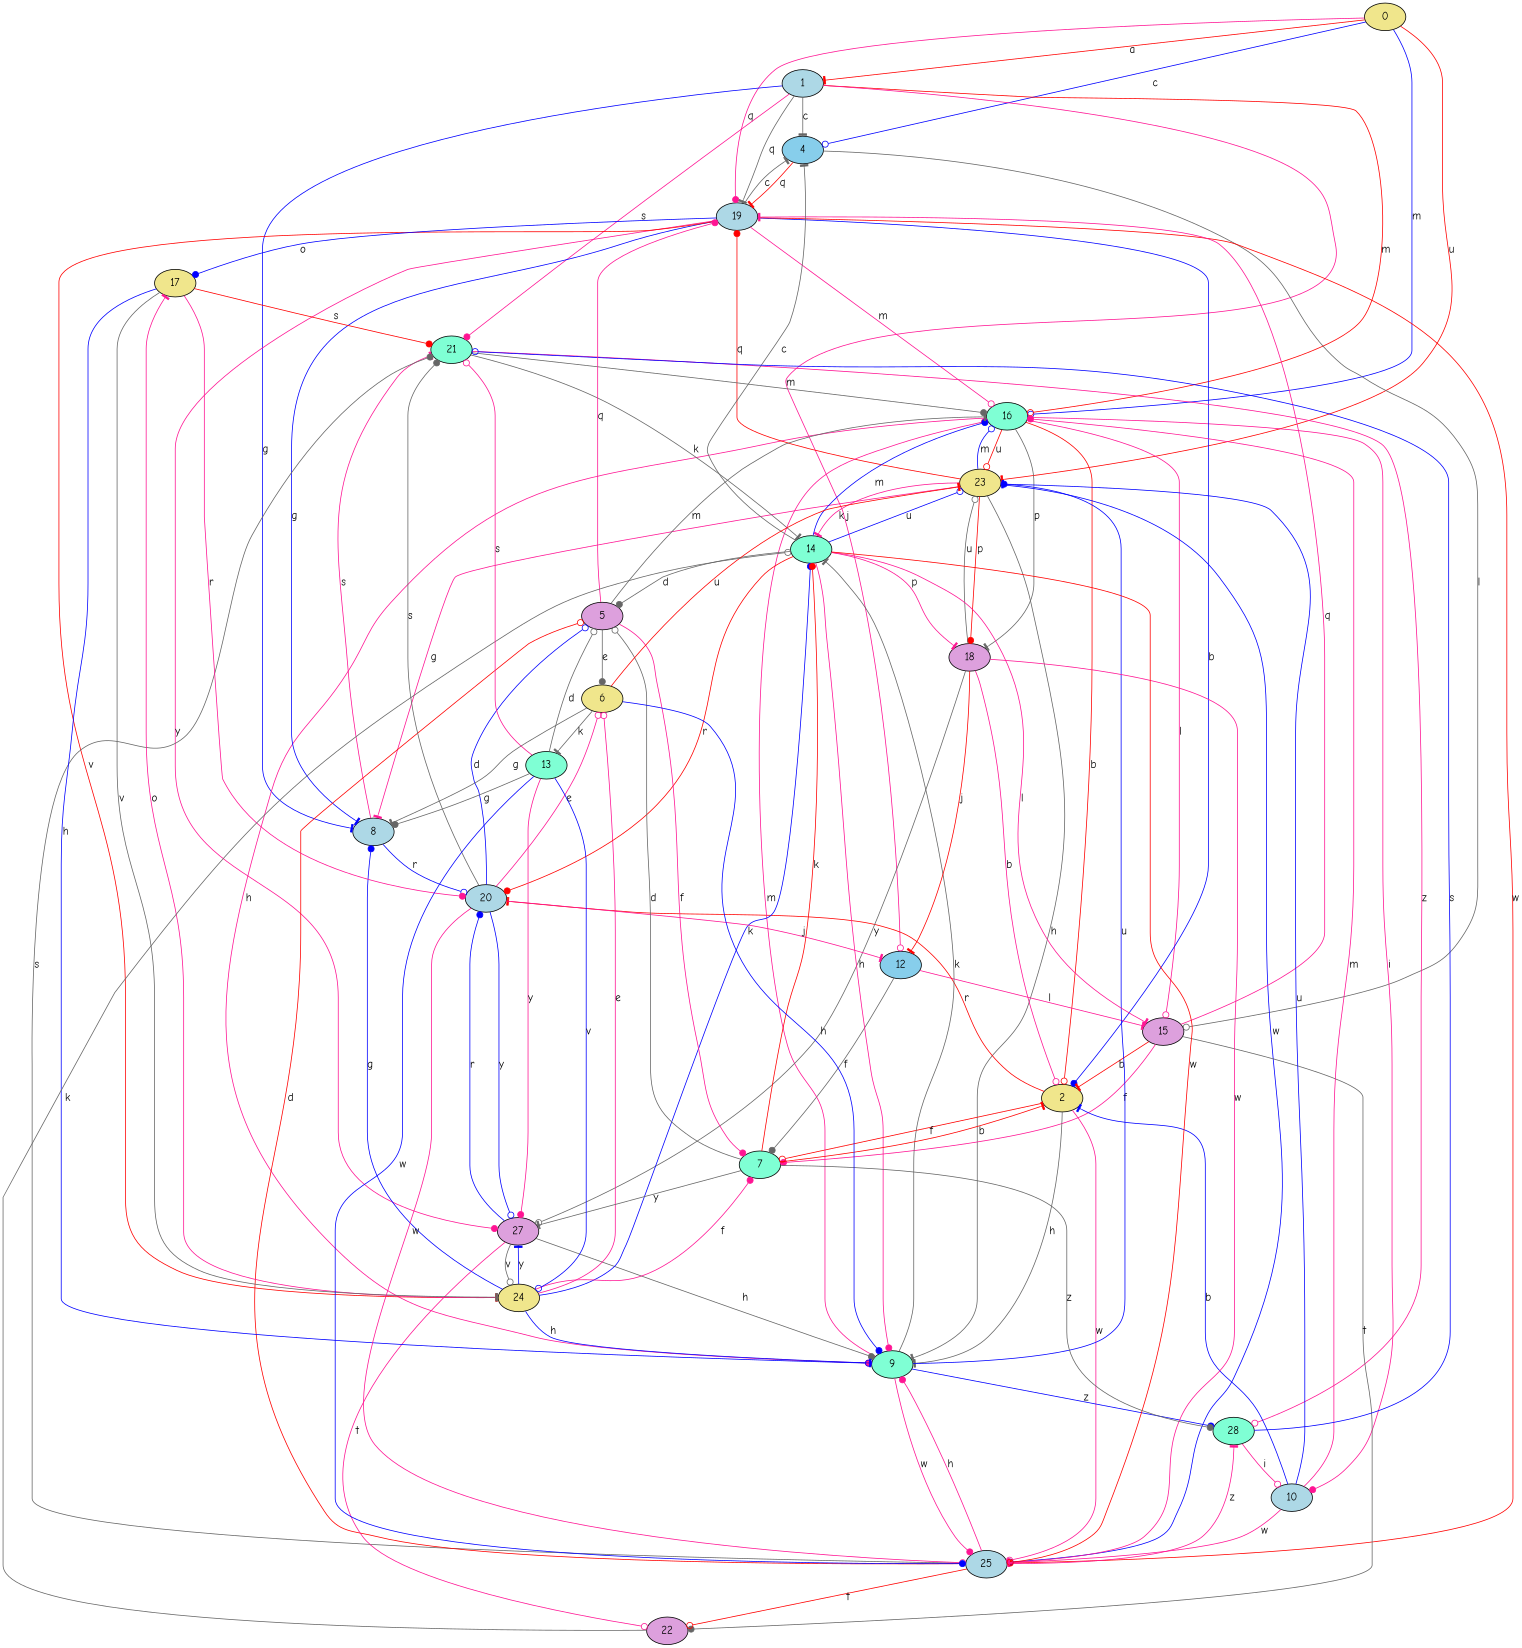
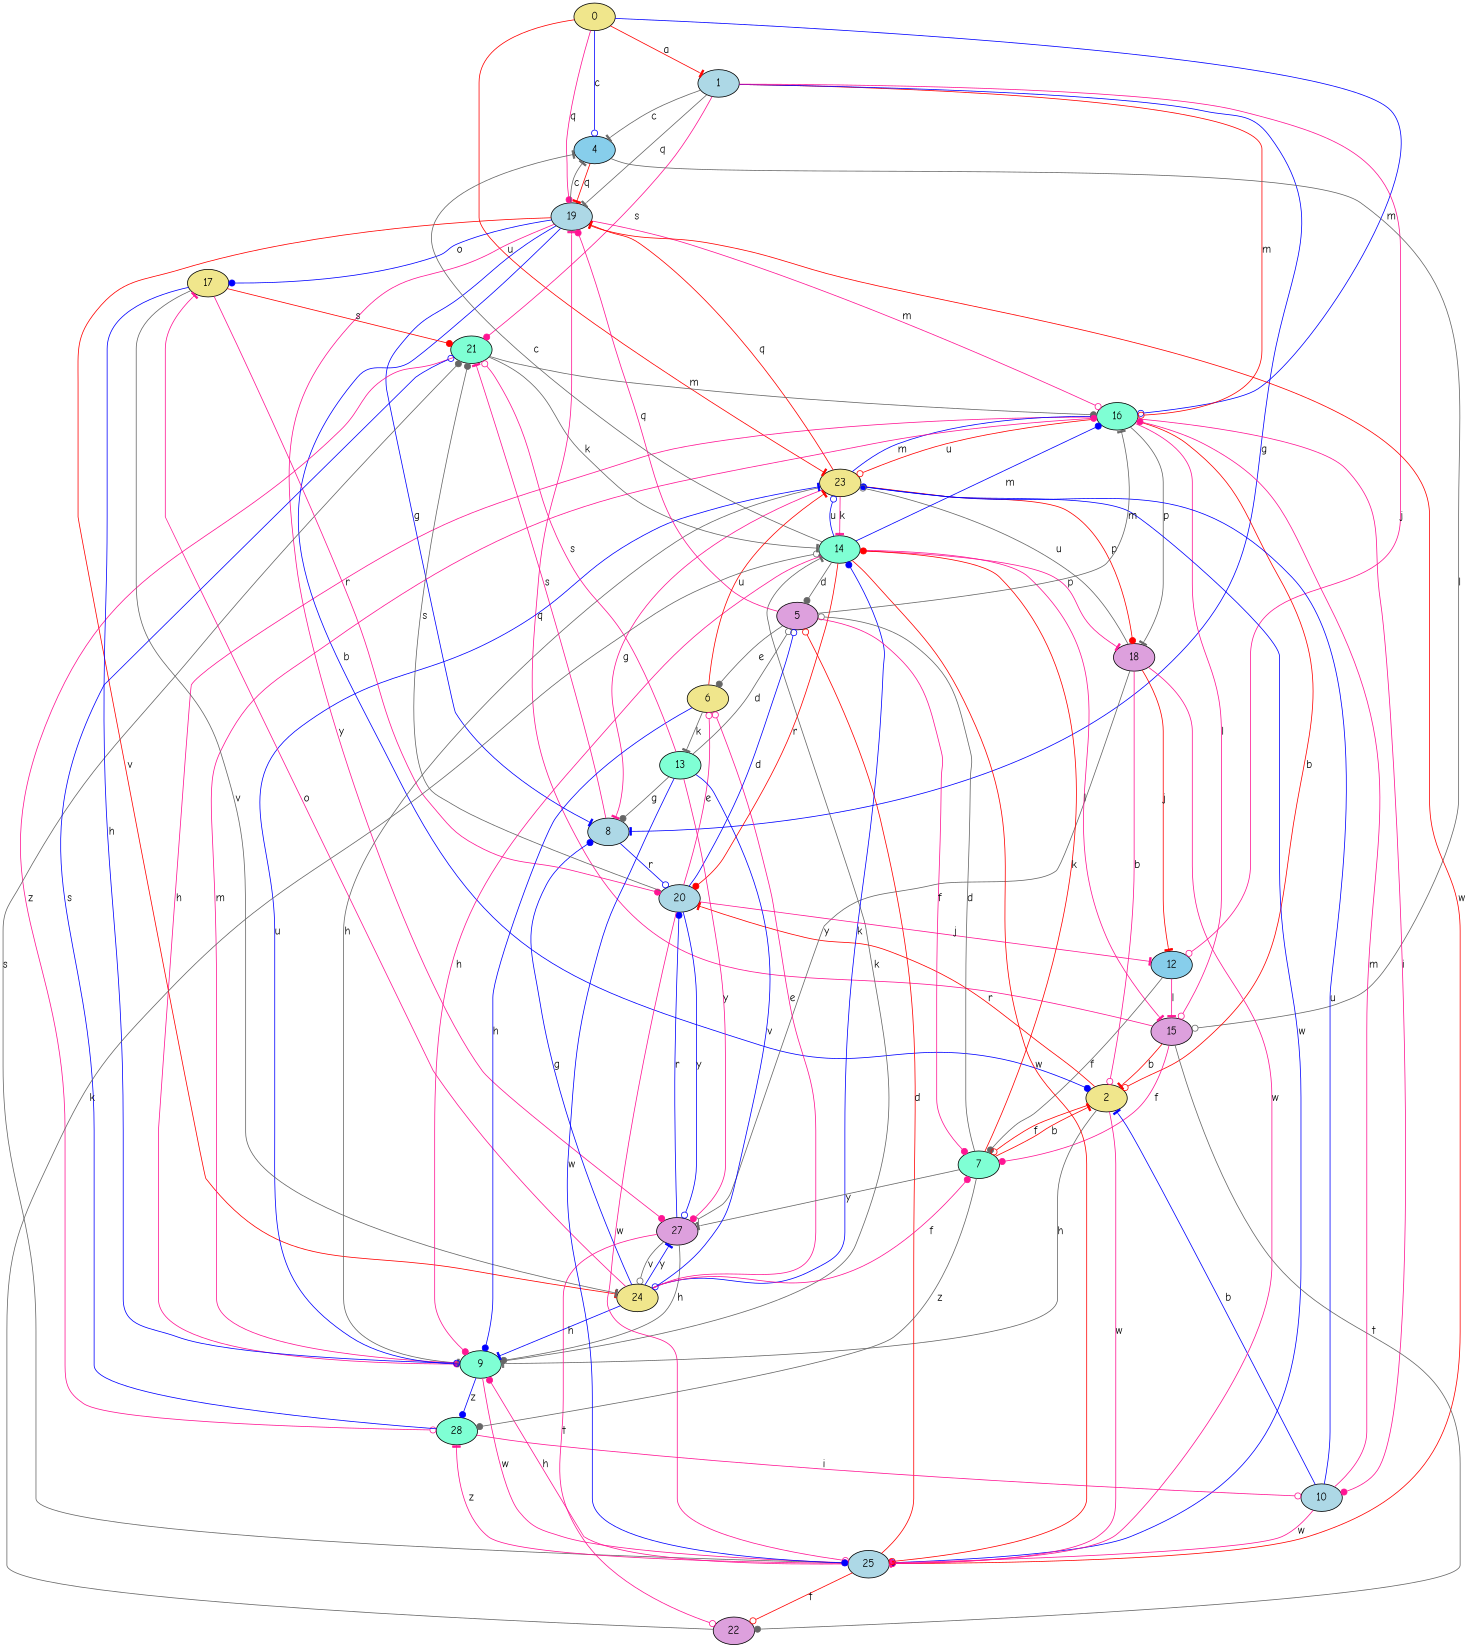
(759, 433) -> (731, 328)
(493, 770) -> none
